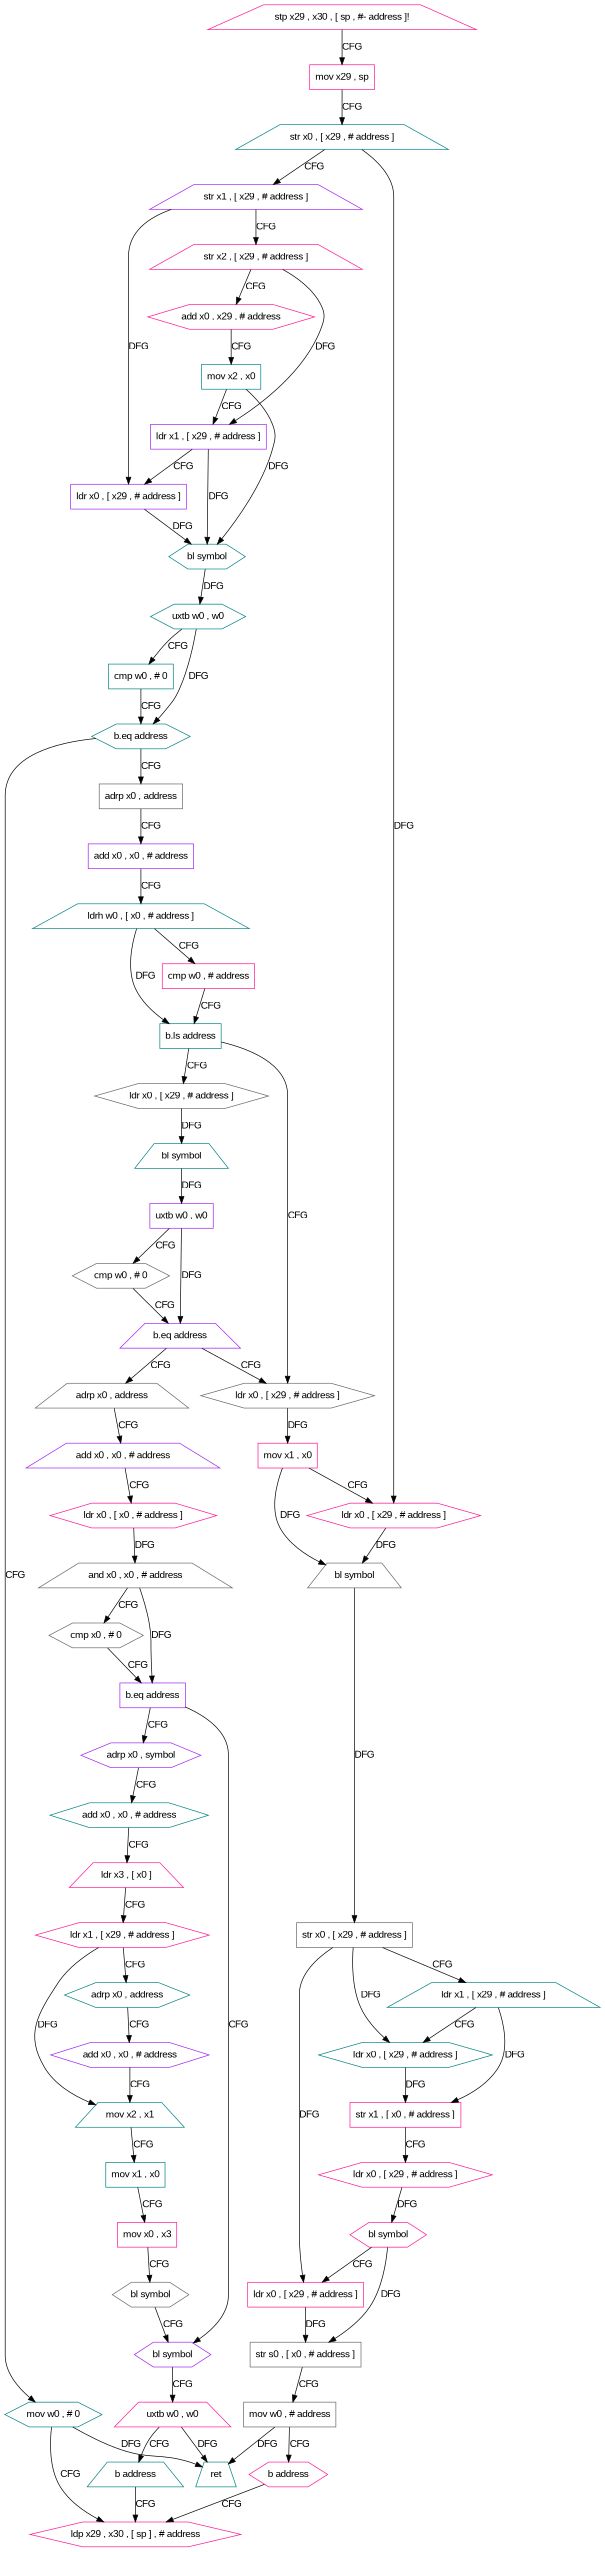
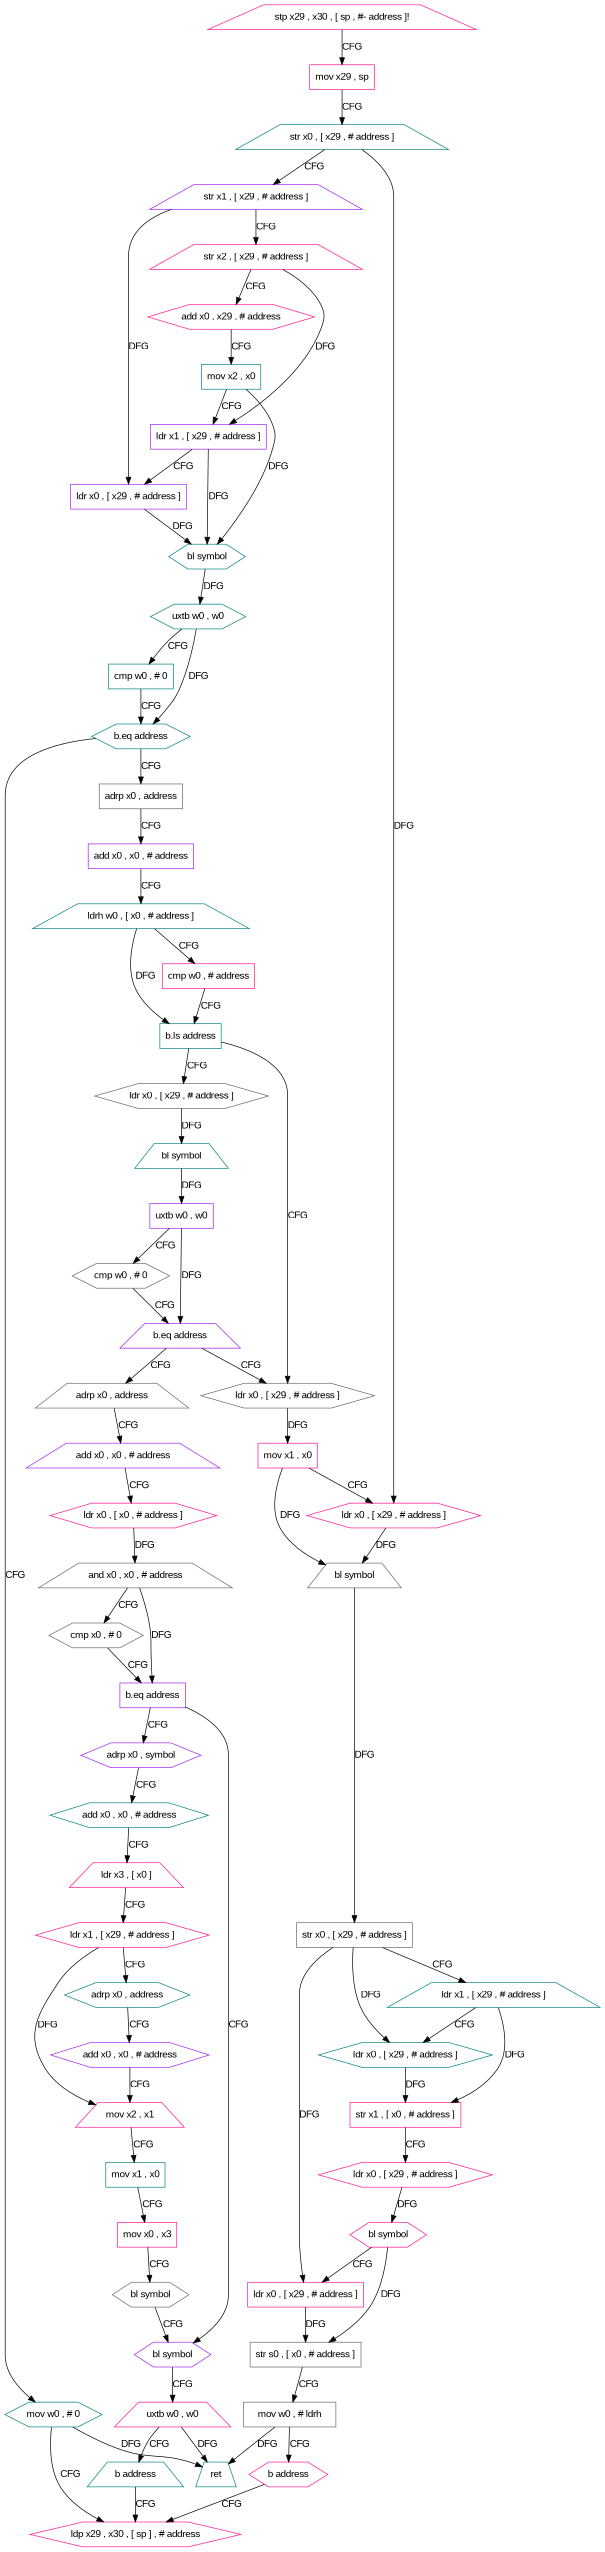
(130, 2115) -> (130, 2115)
(290, 2415) -> (290, 2415)
